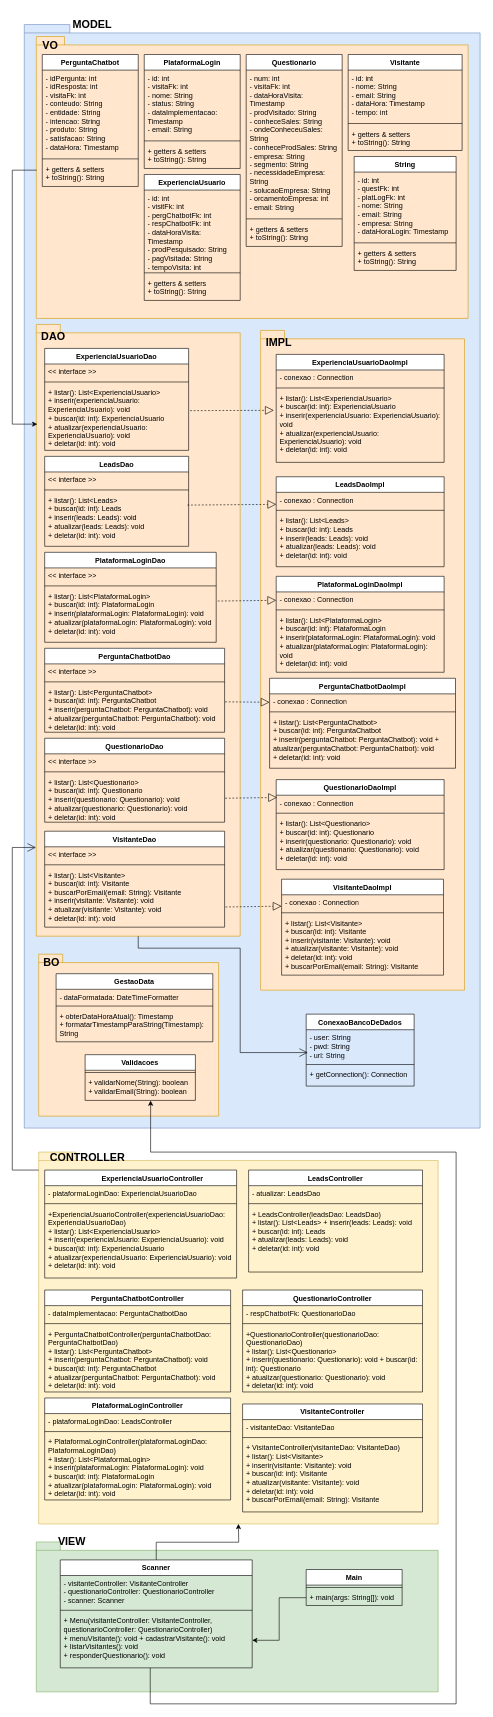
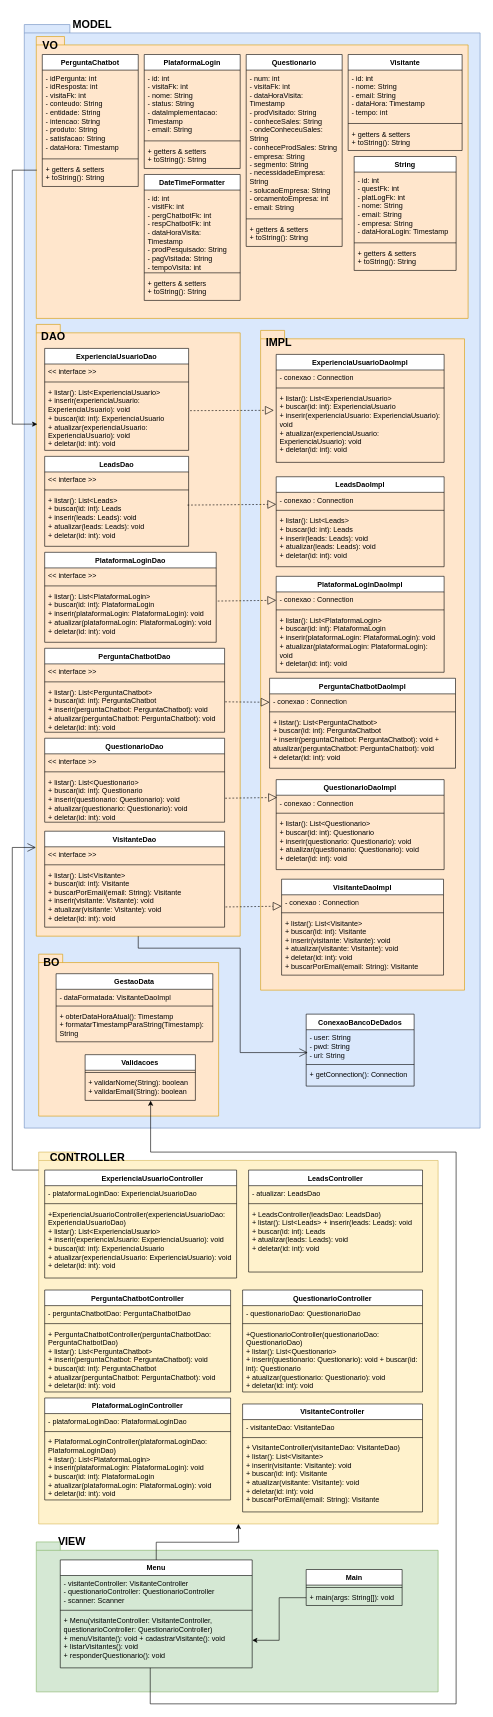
(192, 183) -> (192, 183)
(125, 998) -> (121, 998)
(123, 1314) -> (126, 1314)
(306, 1314) -> (308, 1314)
(116, 1422) -> (122, 1422)
(156, 1569) -> (156, 1569)
